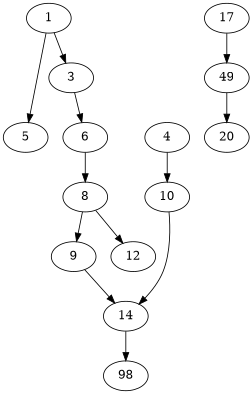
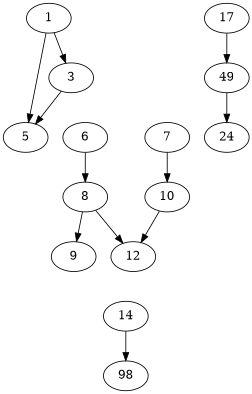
(77, 103) -> (51, 104)
(167, 137) -> (167, 137)
(227, 137) -> (227, 137)
(167, 258) -> (152, 223)
(97, 283) -> none
